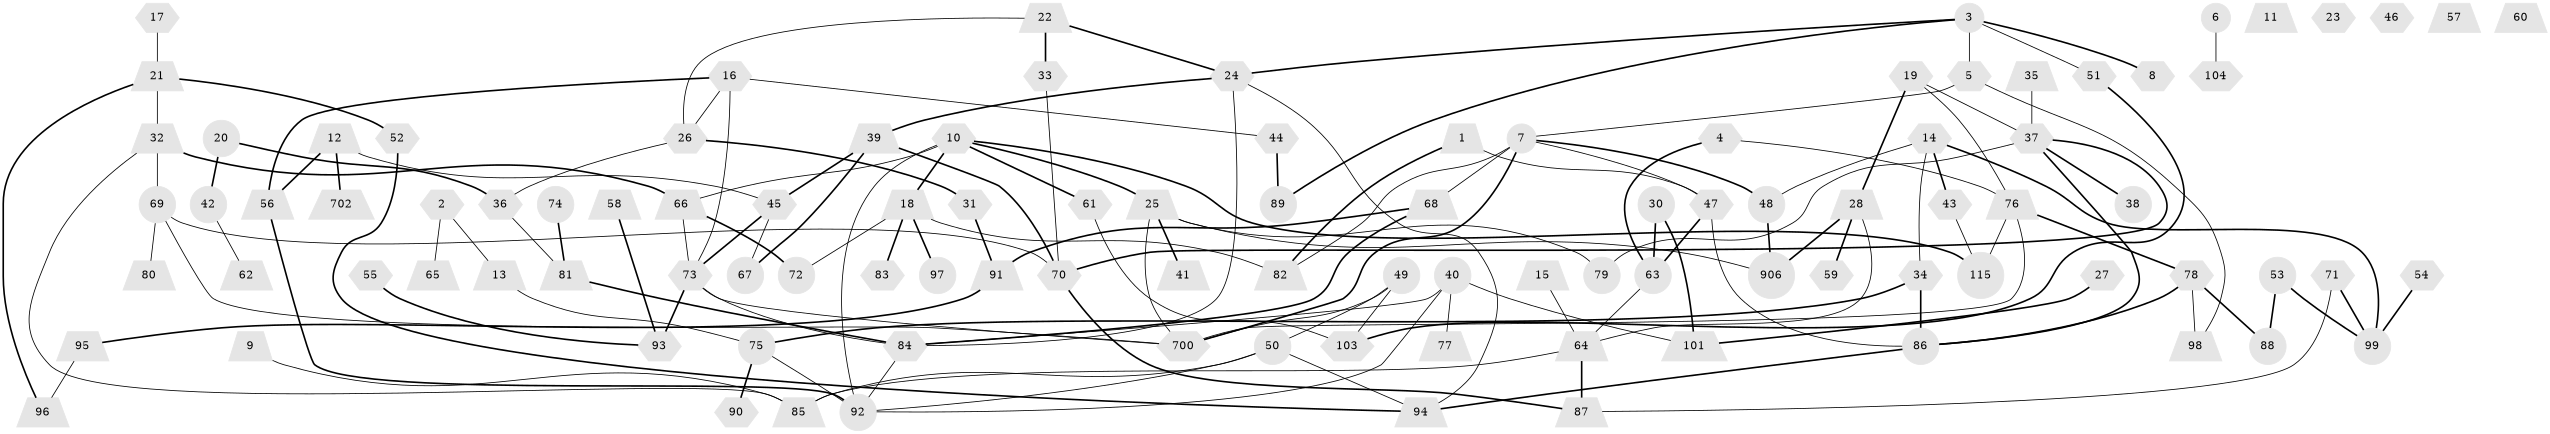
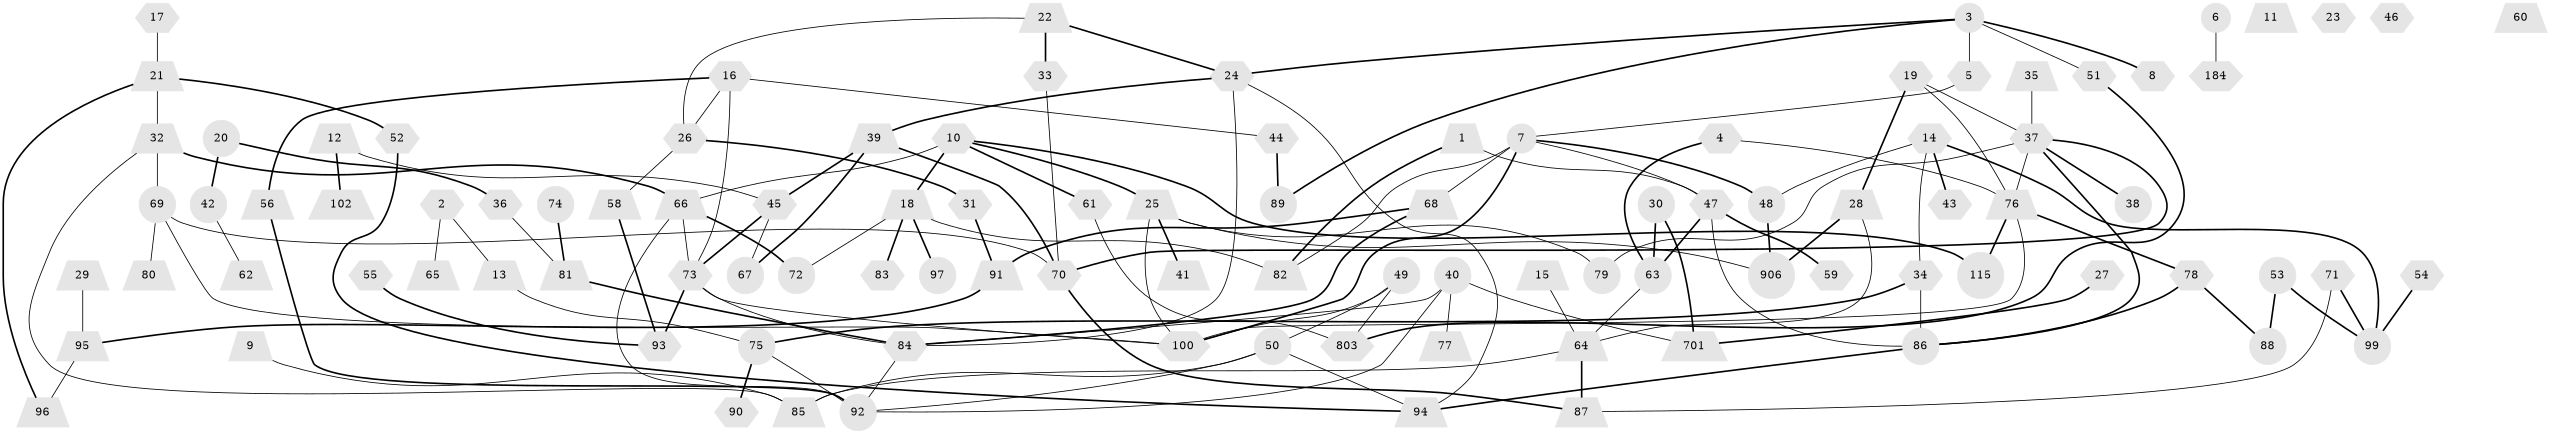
(2454, 18) -> none
(2216, 76) -> (2216, 76)
(589, 164) -> (651, 170)
(305, 168) -> none
none -> (2023, 170)
(341, 205) -> (341, 205)
(1964, 237) -> none
(1998, 237) -> (1998, 237)
(1844, 241) -> (1775, 239)
(847, 250) -> (626, 357)
none -> (83, 275)
(1921, 307) -> (1921, 307)
(1183, 346) -> (1183, 346)
(1347, 346) -> (1347, 346)
(1694, 346) -> (1694, 346)
(2196, 346) -> none
